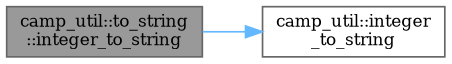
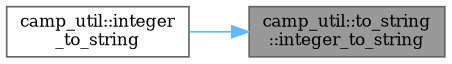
(224, 32) -> (211, 32)
